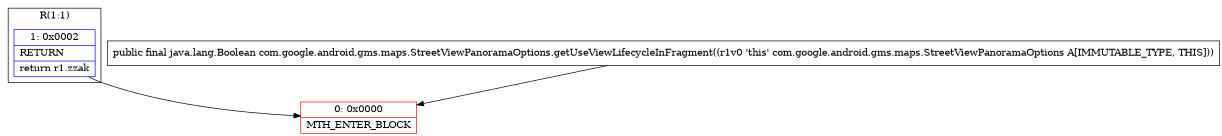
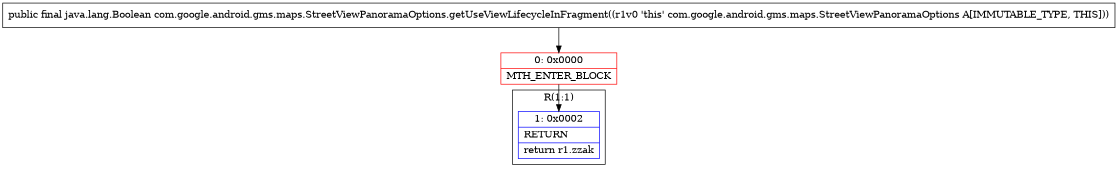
(190, 104) -> (559, 94)
